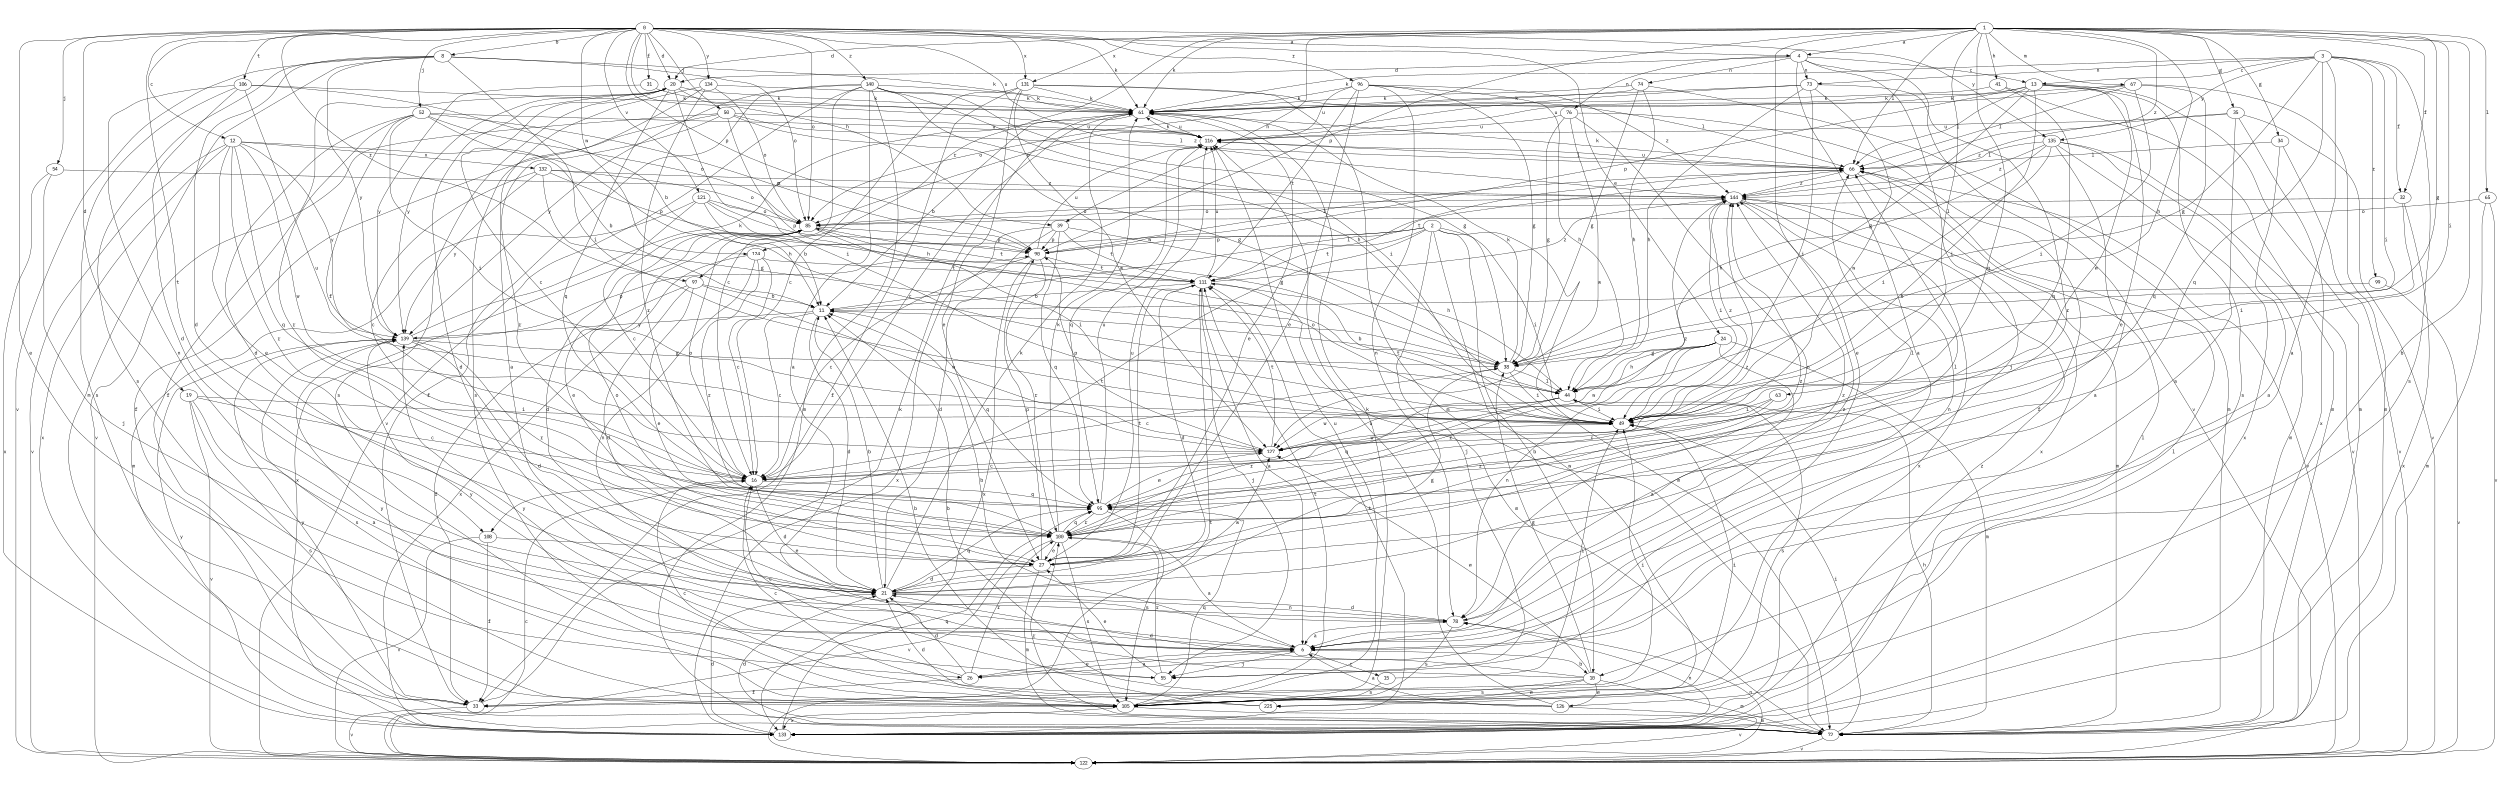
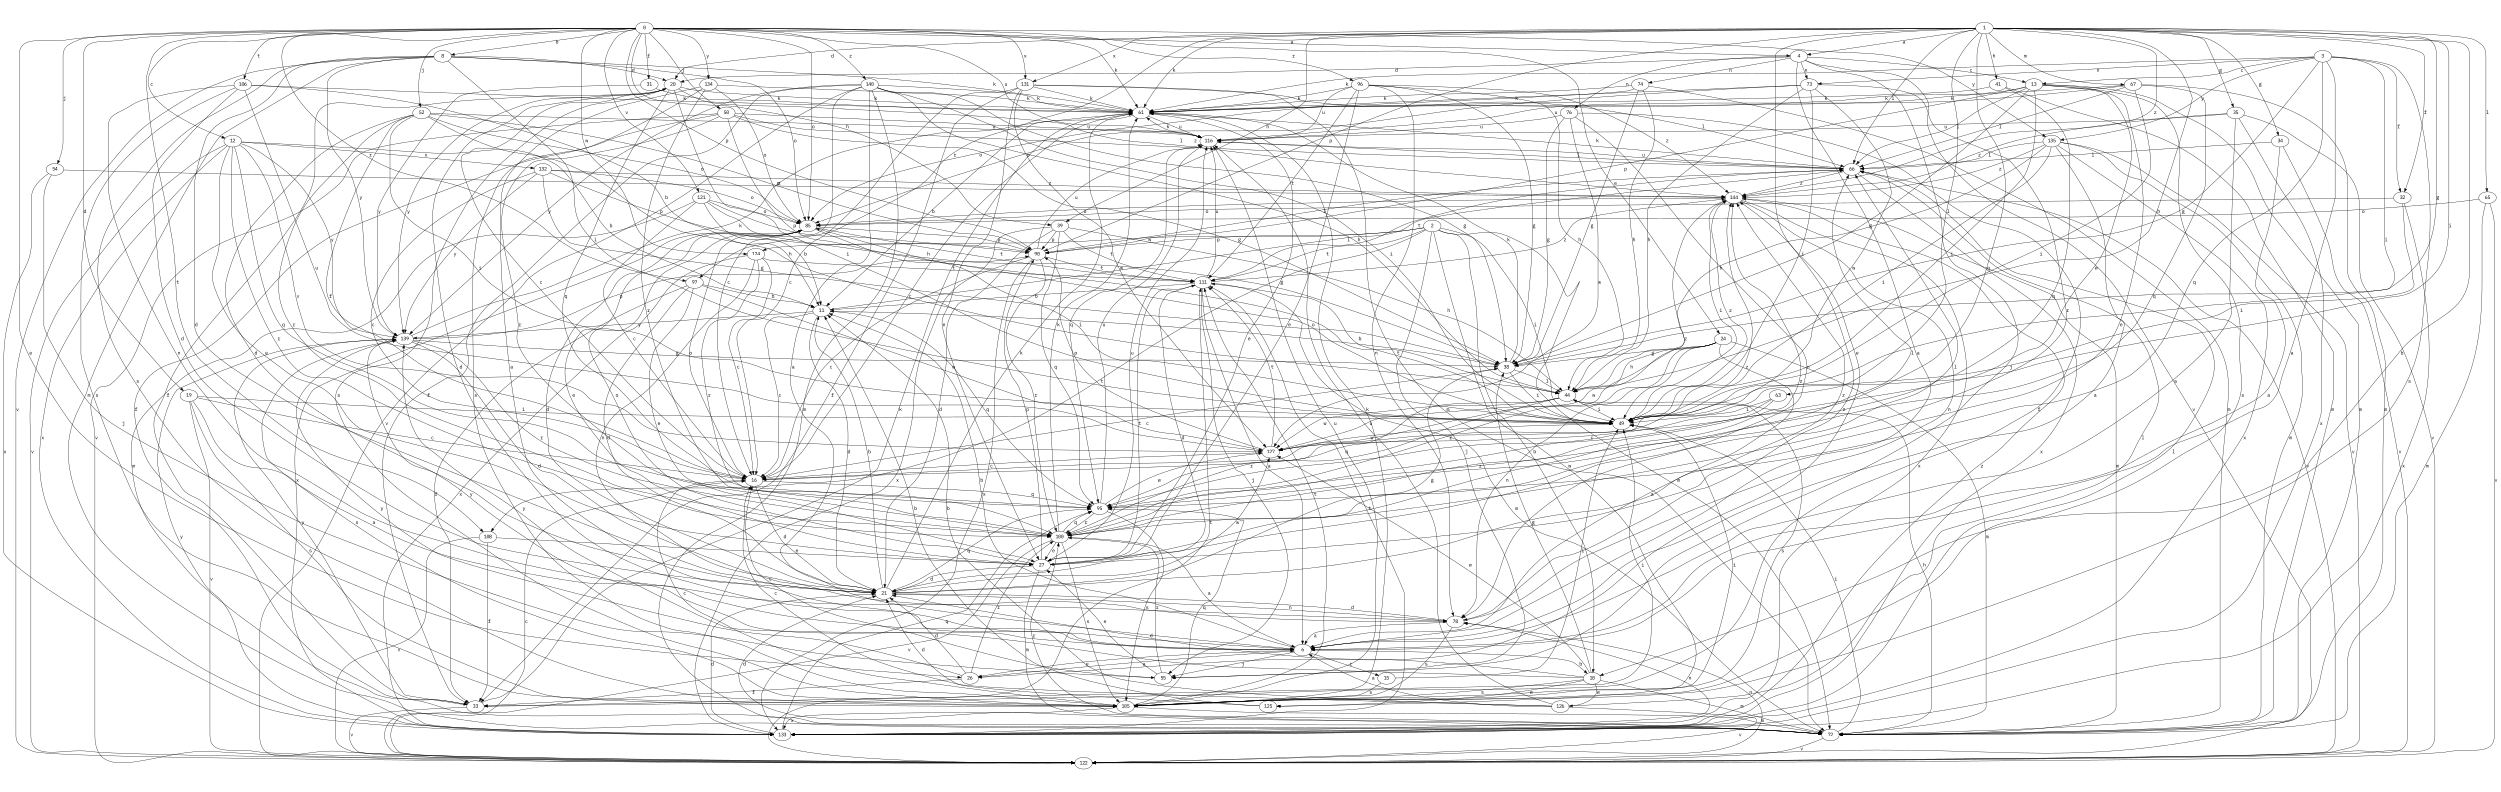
(658, 55) -> (611, 68)
(2378, 283) -> none
(298, 297) -> (298, 297)
(1268, 707) -> (1268, 707)
